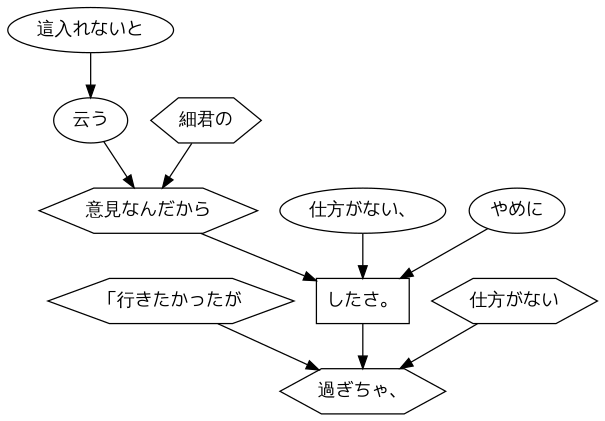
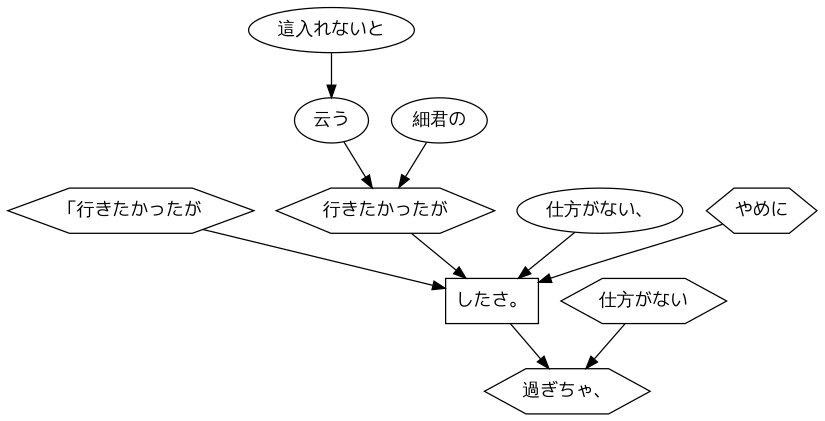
(206, 120) -> (439, 120)
(148, 211) -> (385, 211)
(517, 211) -> (762, 211)
(263, 344) -> (318, 257)
